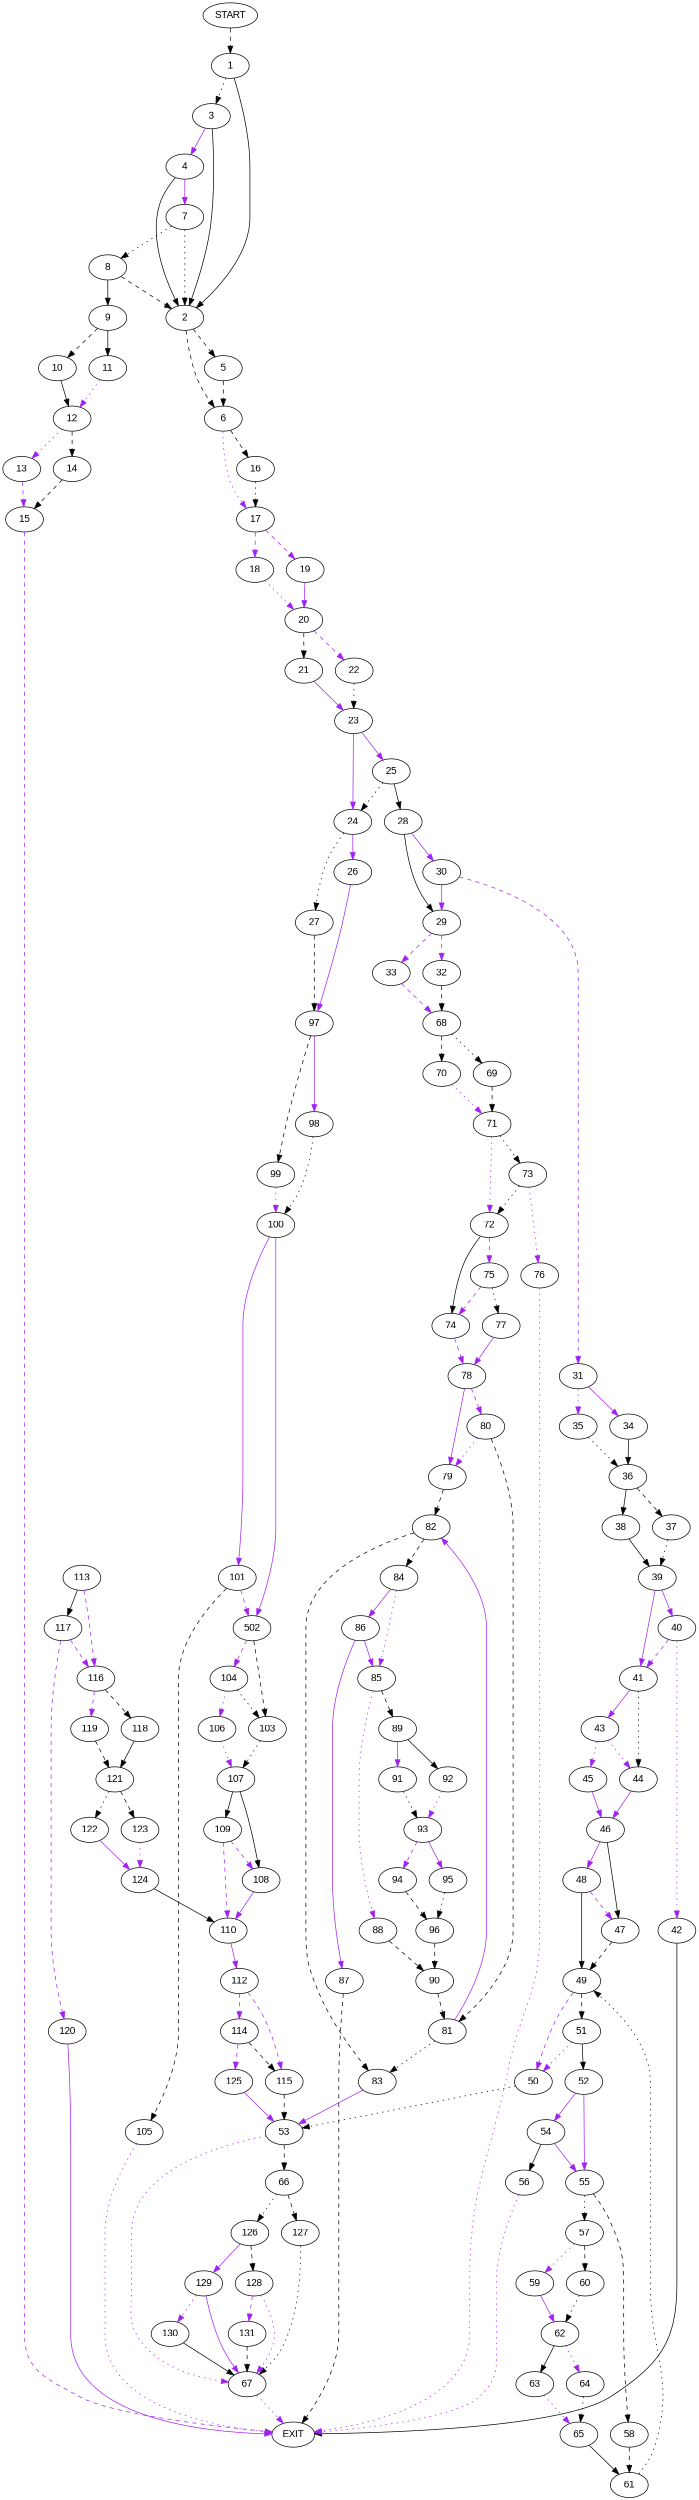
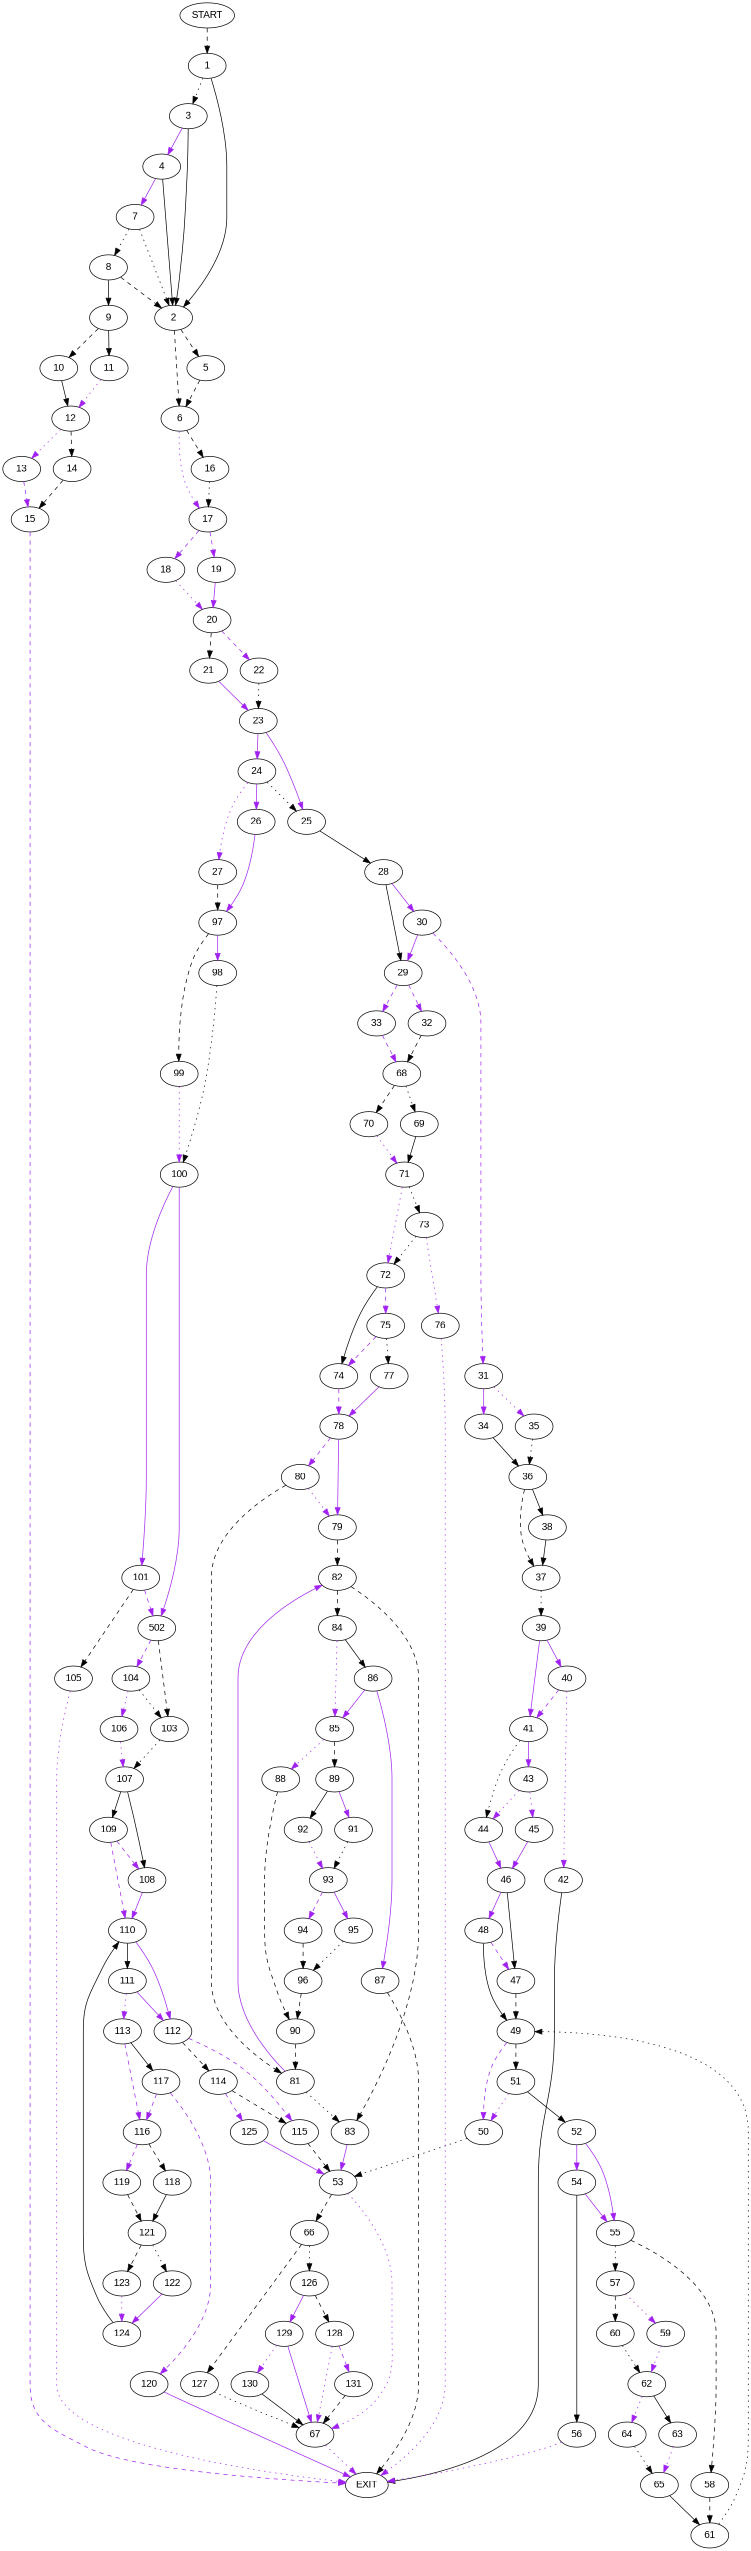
(374, 794) -> (279, 794)
(325, 866) -> (229, 815)
(492, 1096) -> (413, 1146)
(637, 1550) -> (545, 1549)
(382, 1600) -> (353, 1651)
none -> (127, 1981)
(239, 2003) -> (193, 2054)
(546, 2305) -> (658, 2356)
